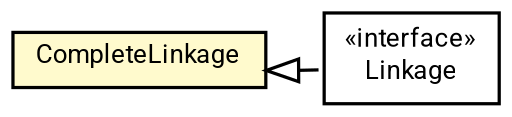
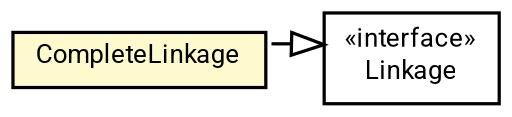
(311, 70) -> (279, 44)
